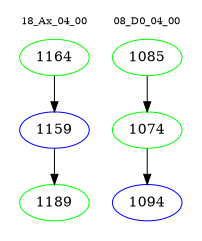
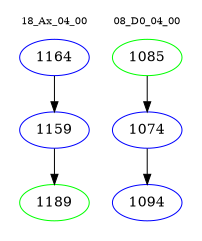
(54, 57) -> (54, 57)
(147, 130) -> (147, 130)
